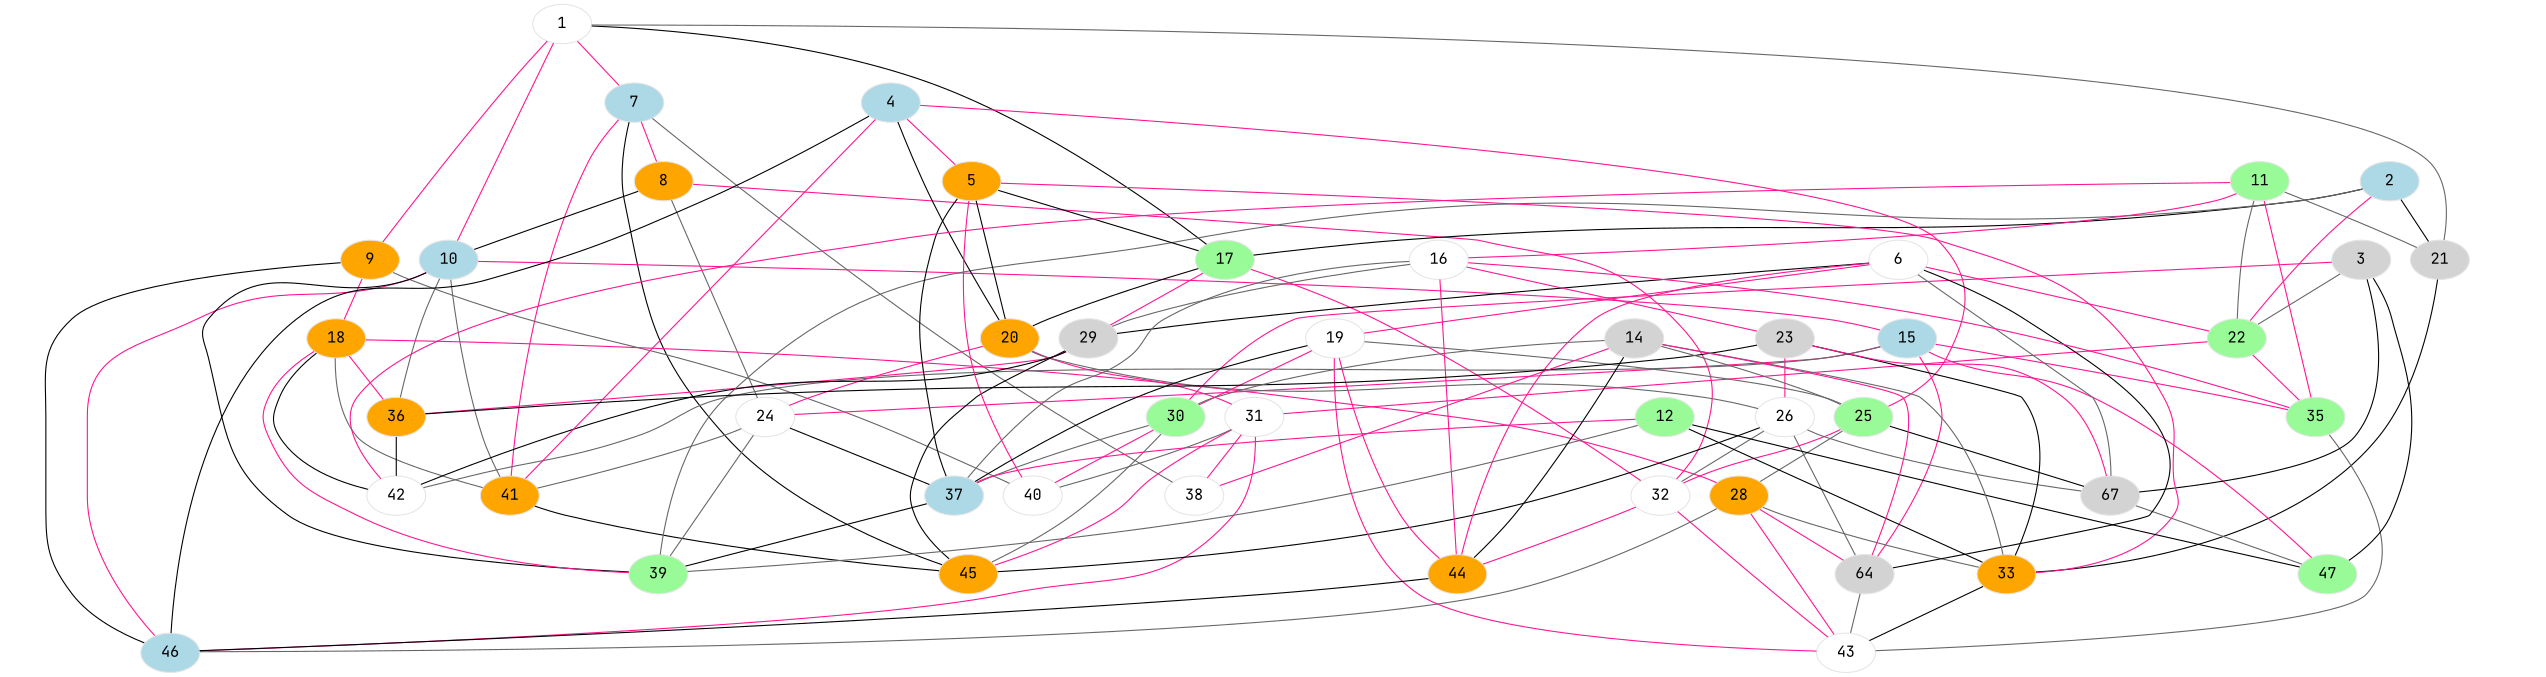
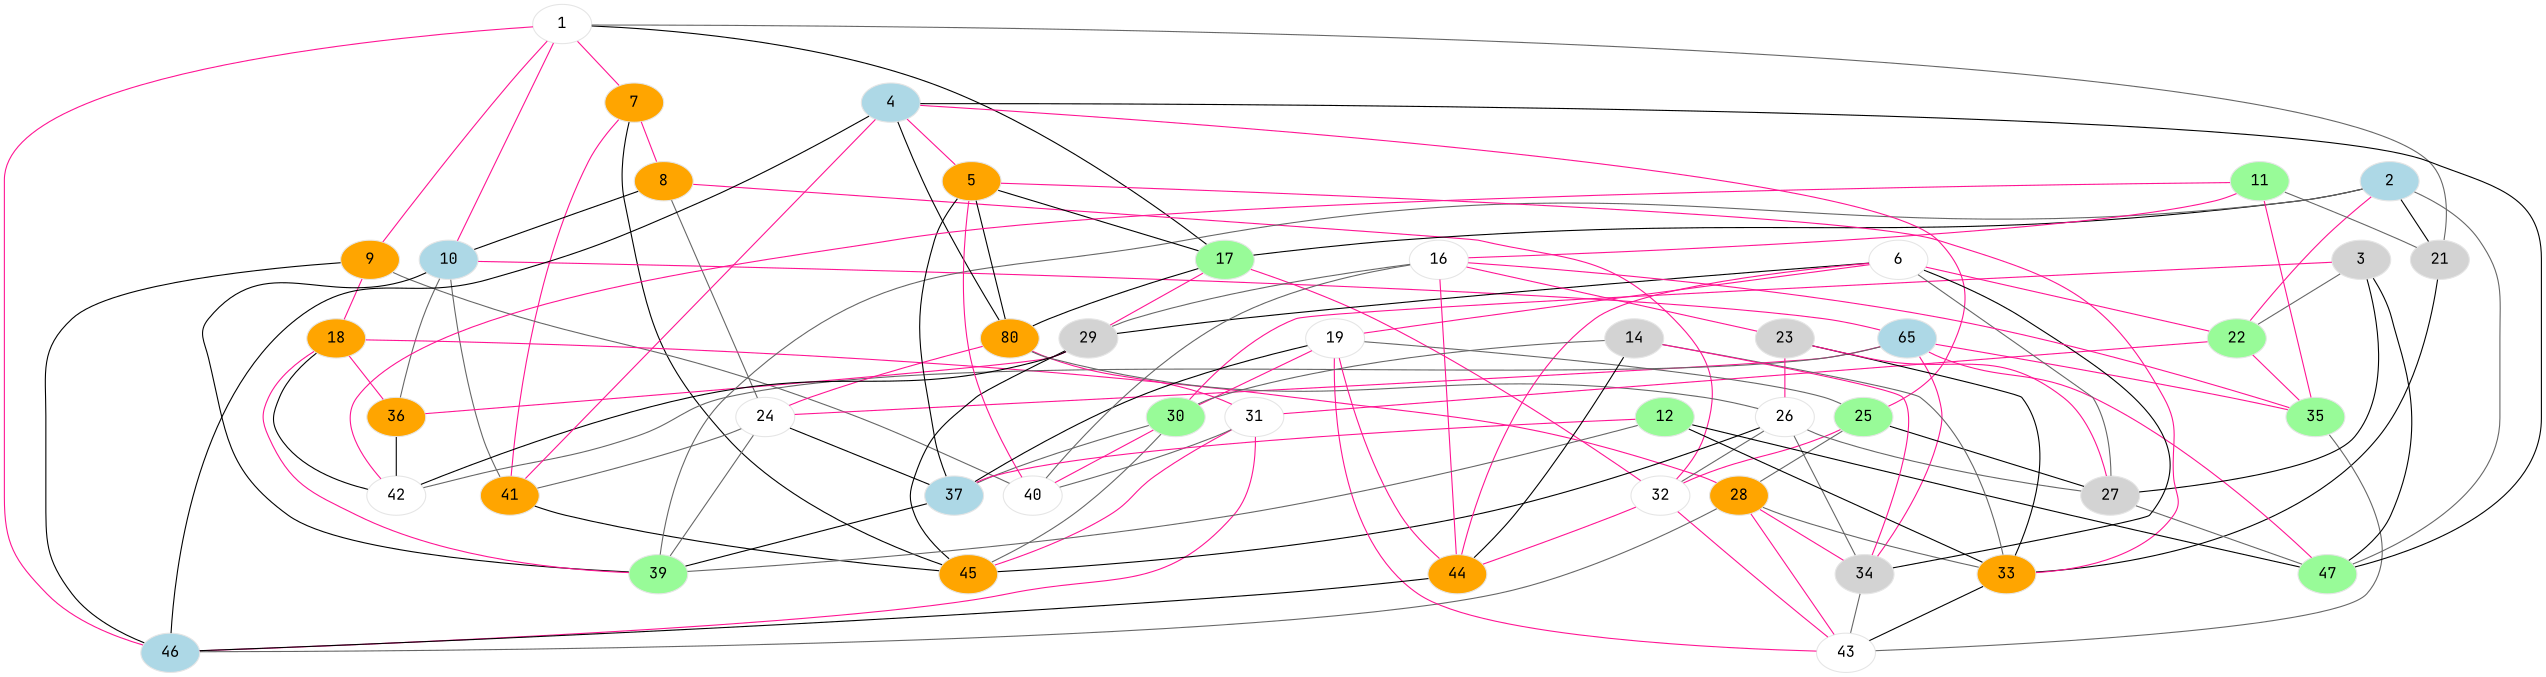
(634, 103) -> (634, 103)
none -> (1964, 119)
(2242, 259) -> none
(1163, 320) -> (1206, 333)
(1010, 338) -> (1010, 338)
(1907, 338) -> (1907, 338)
(124, 352) -> (12, 164)
(1752, 372) -> none
(1092, 387) -> none
none -> (2500, 395)
(379, 452) -> none
(1194, 496) -> none
(2110, 496) -> (2110, 496)
(1865, 574) -> (1865, 574)
